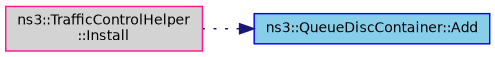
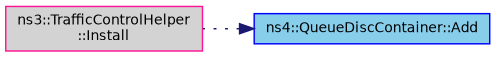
(372, 29) -> (372, 29)
